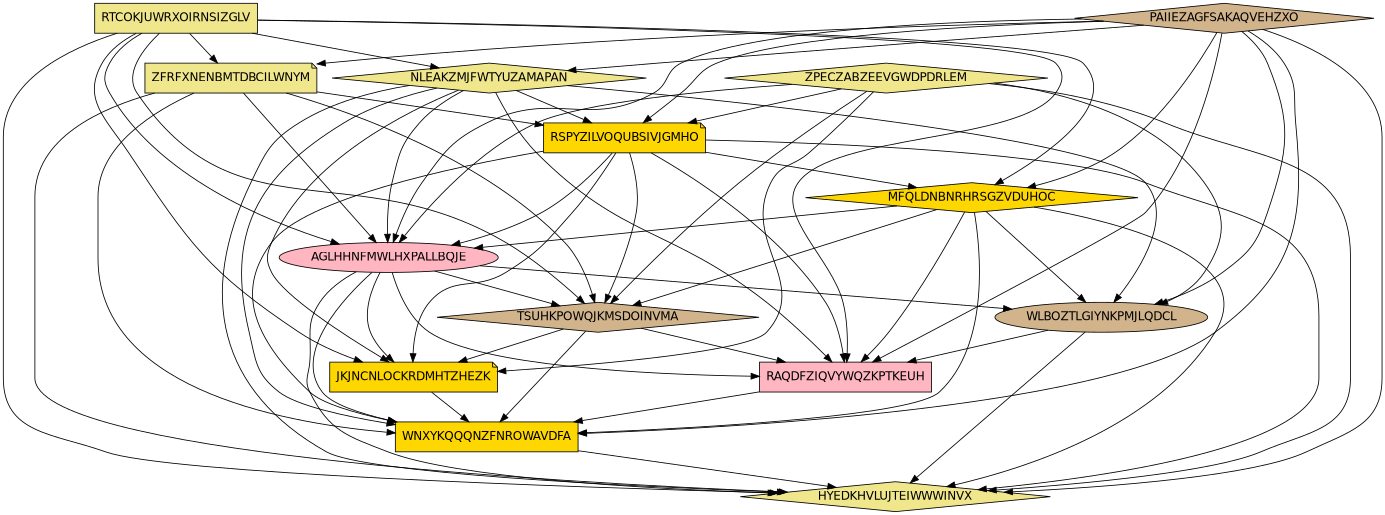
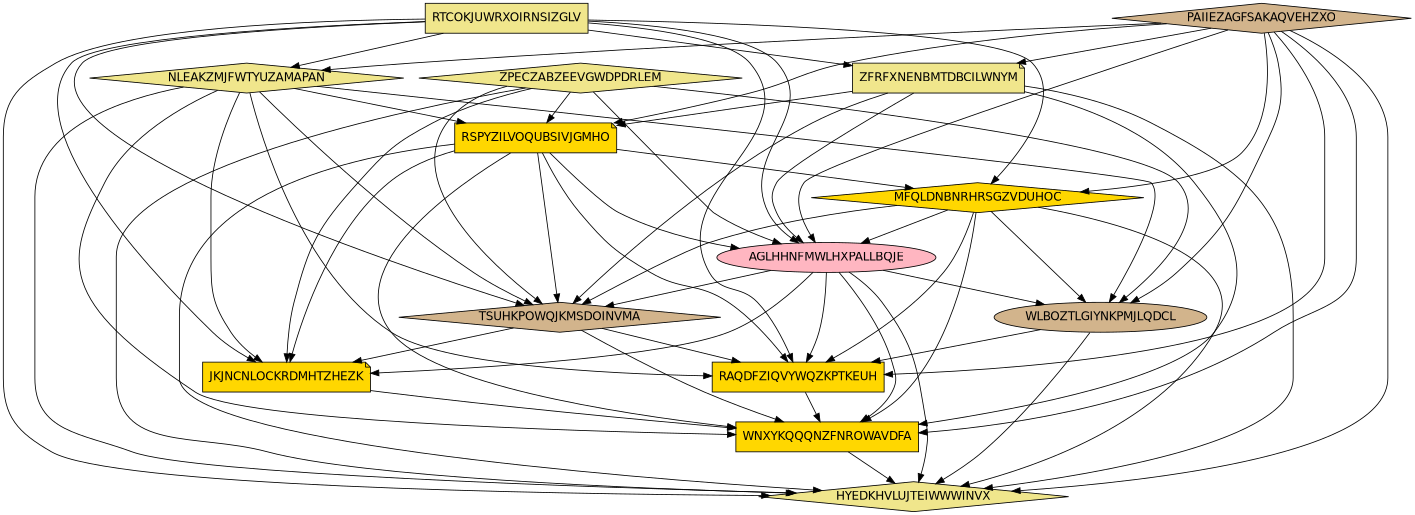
(402, 149) -> (385, 206)
(846, 377) -> (798, 377)
